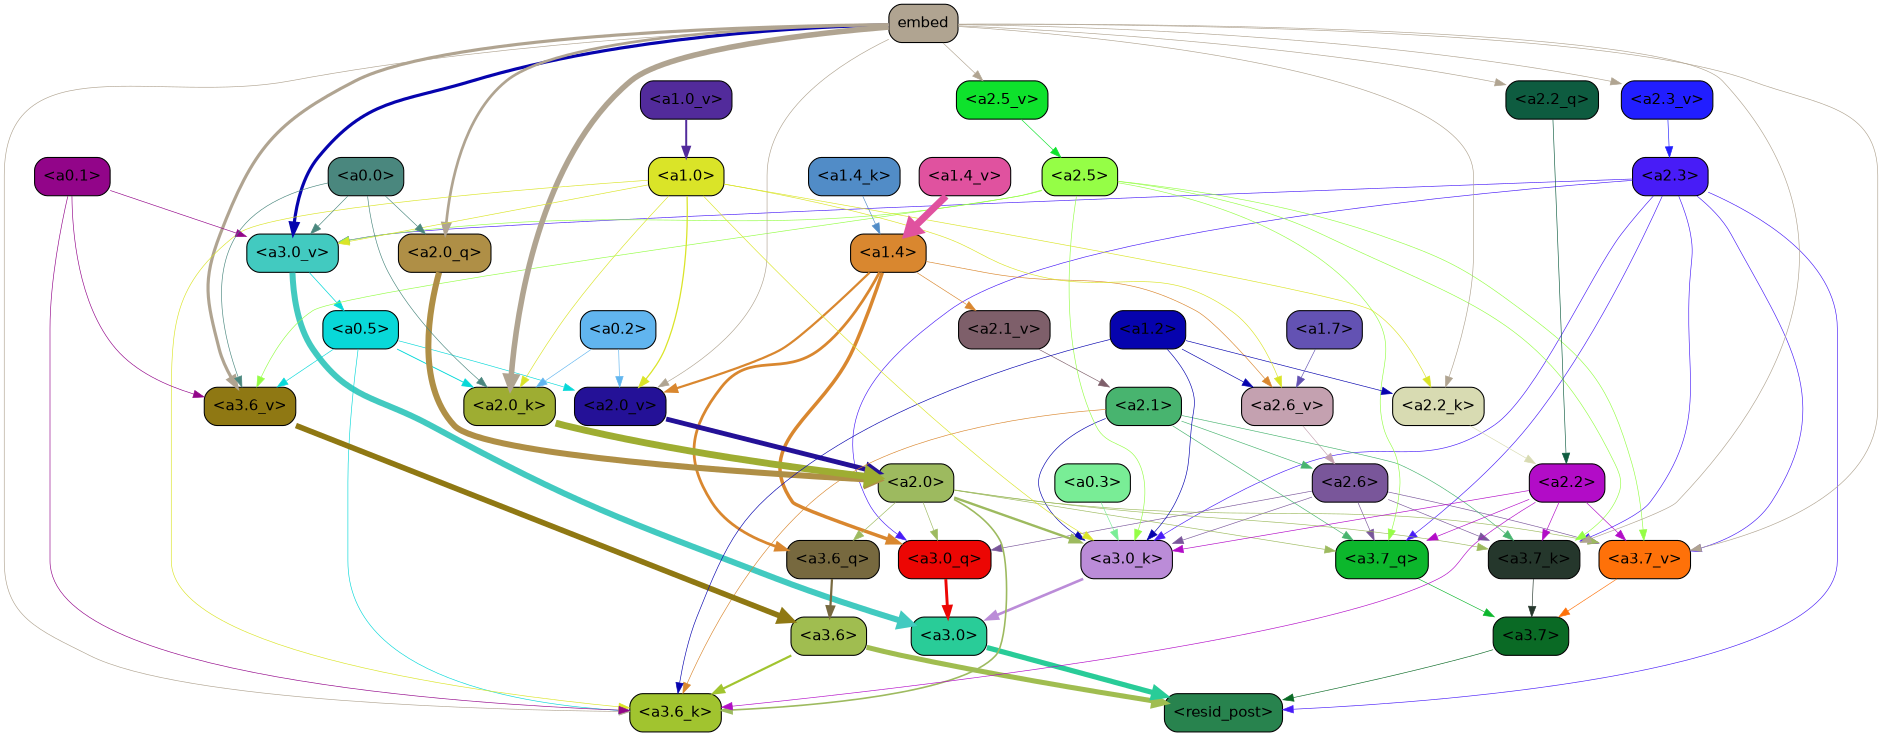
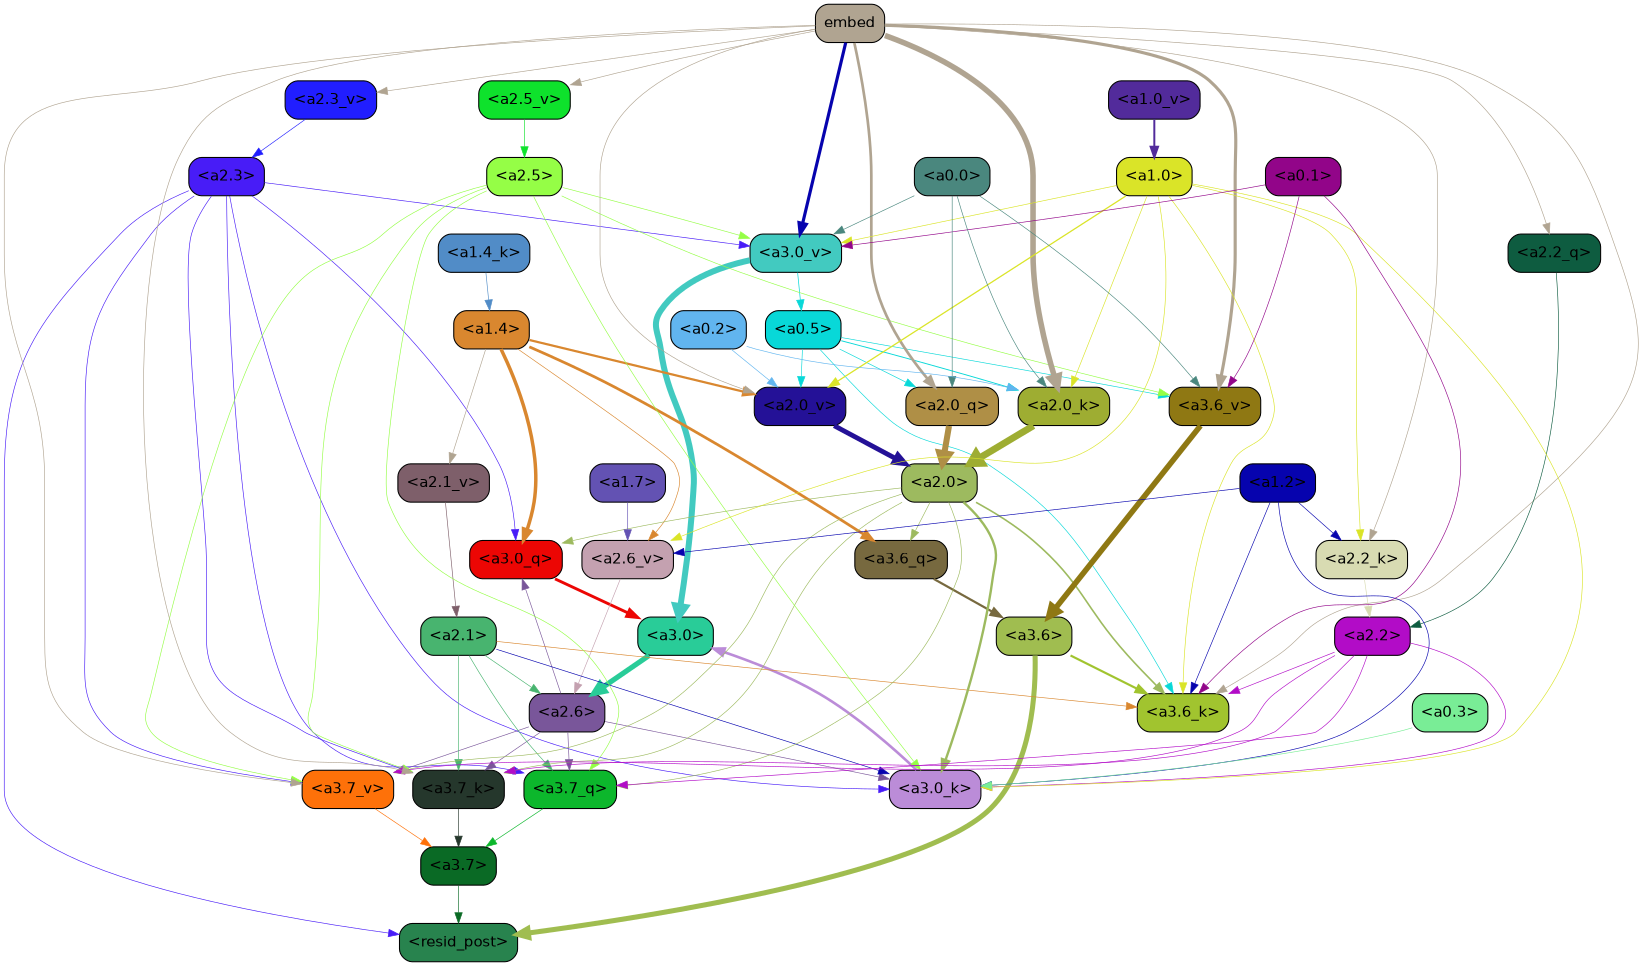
(965, 177) -> none
(942, 289) -> (469, 401)
none -> (860, 359)
(1075, 671) -> (626, 671)
